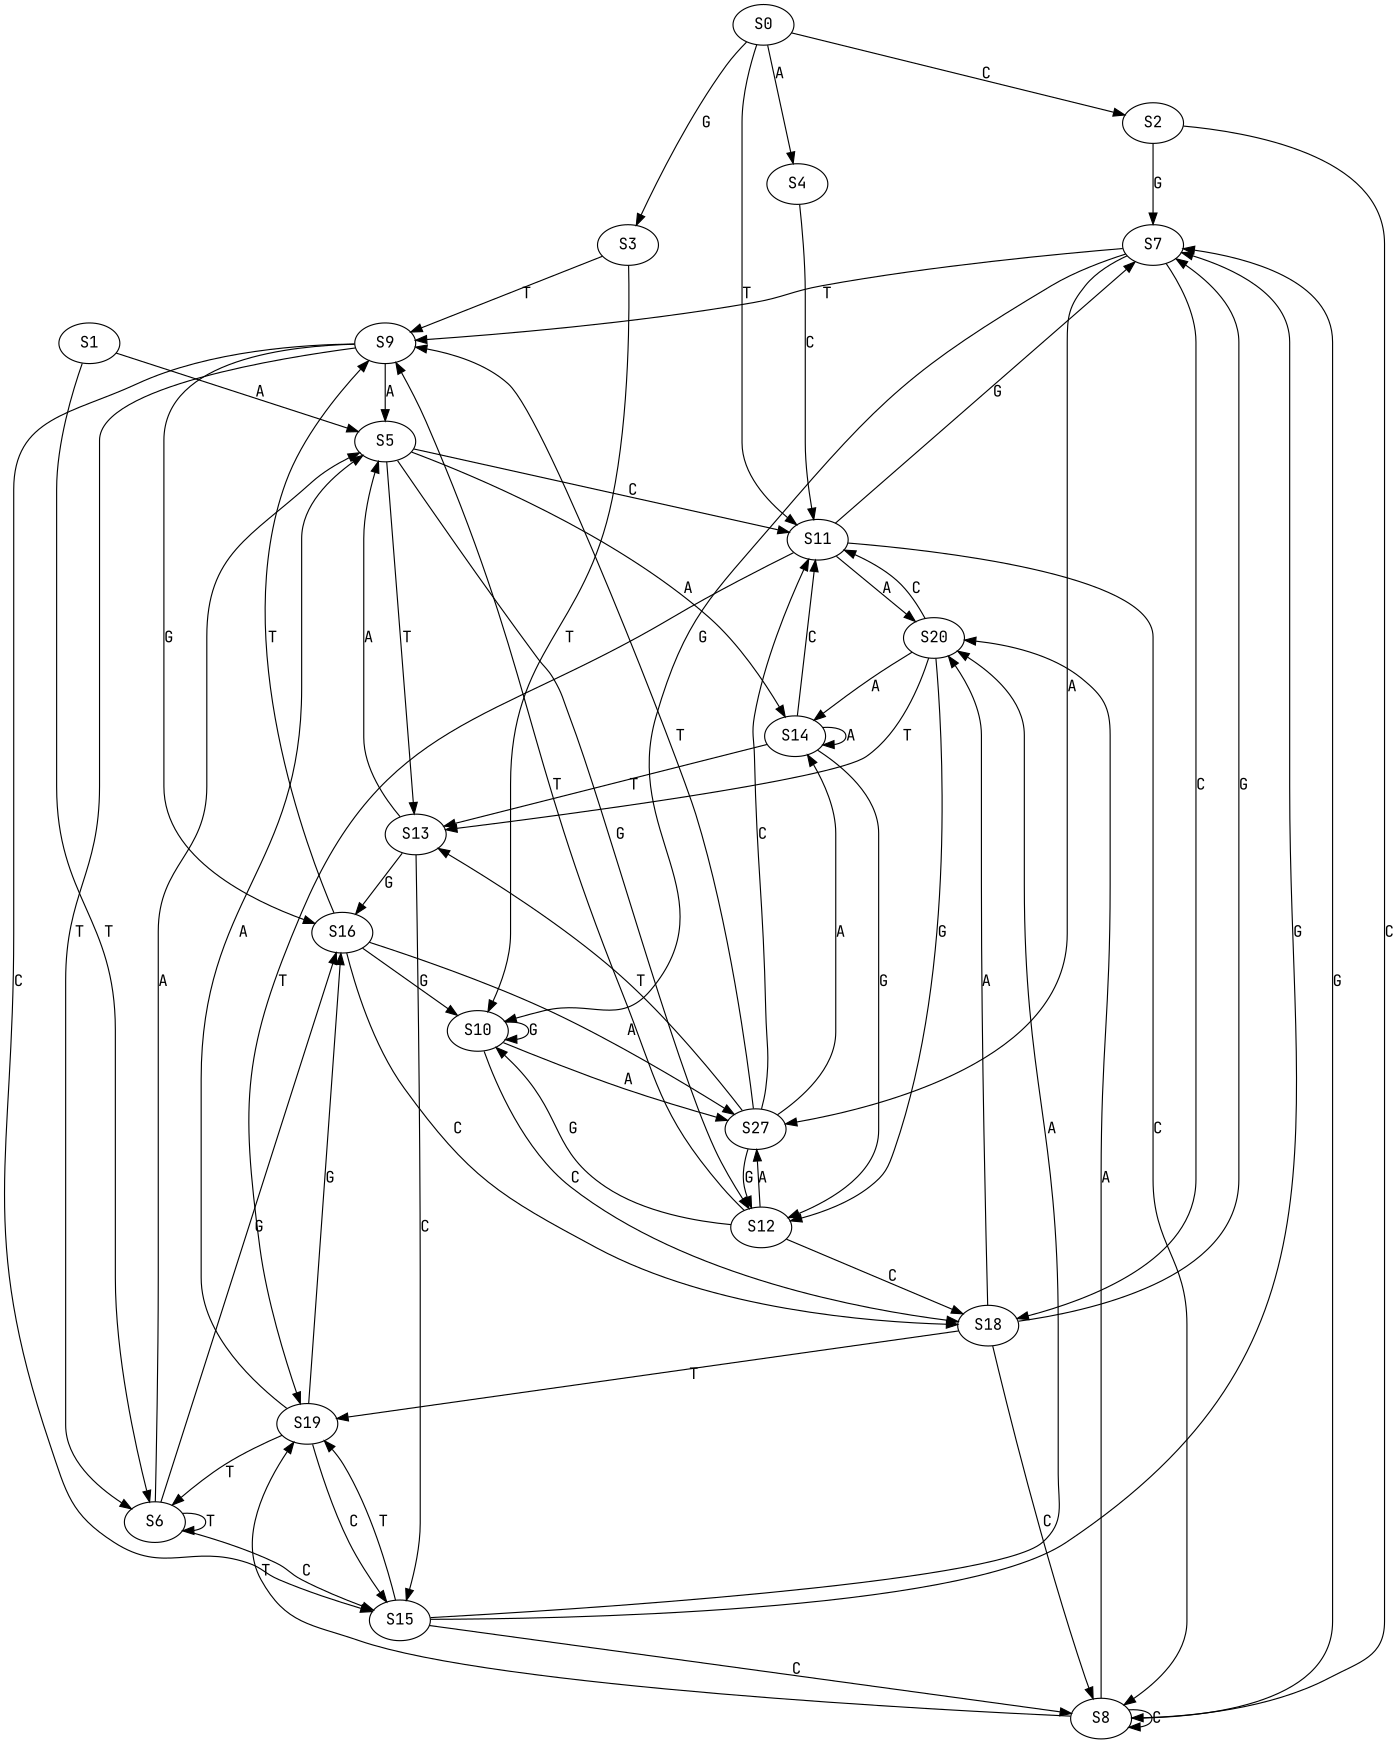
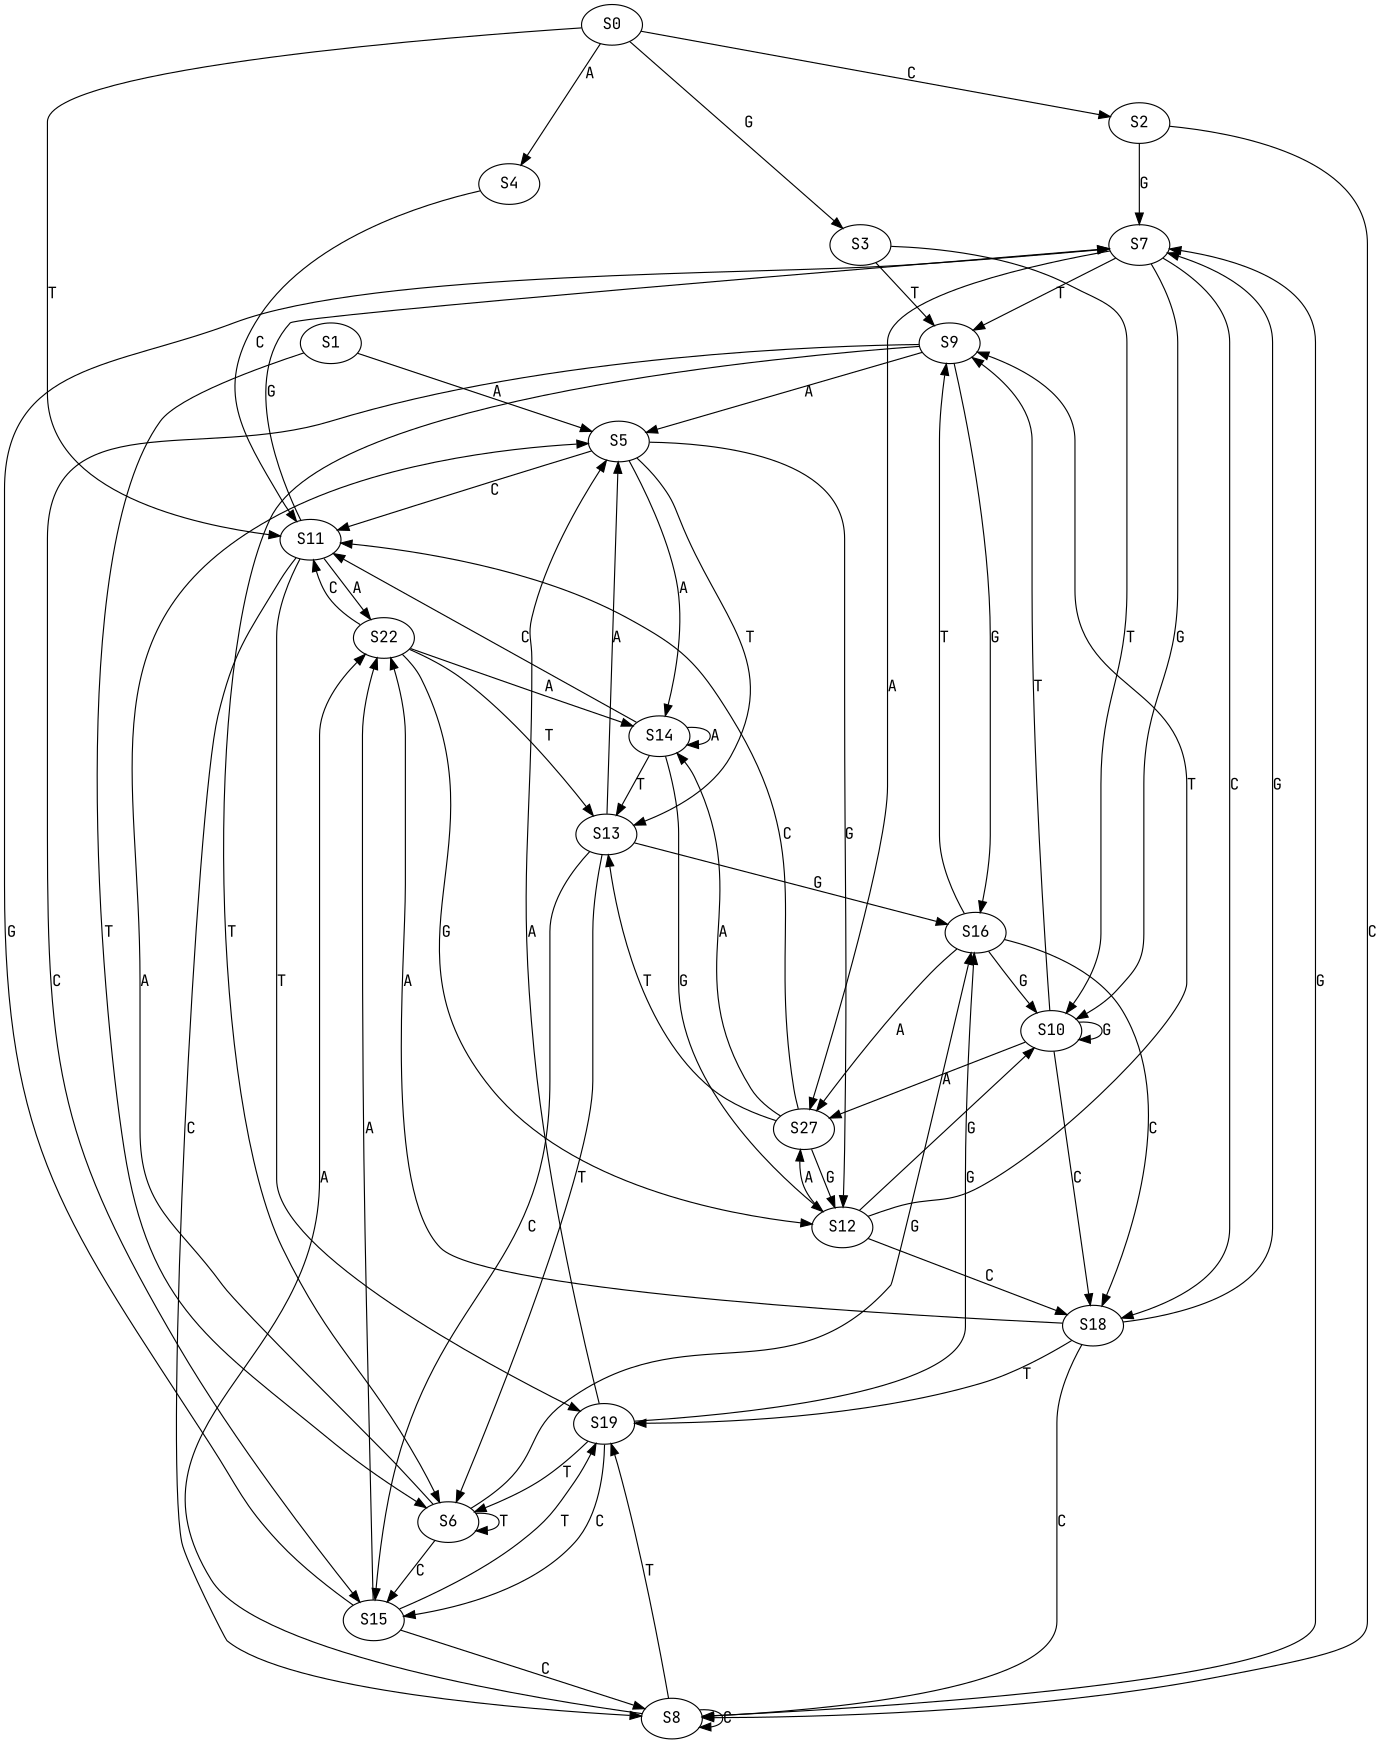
(934, 638) -> (384, 638)
(650, 693) -> (1033, 678)
none -> (573, 1182)
